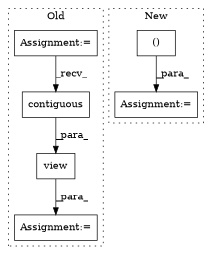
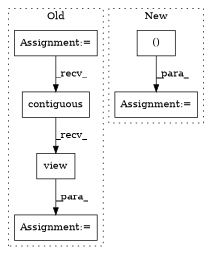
(72, 135) -> (72, 135)
